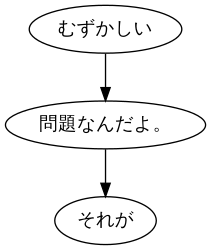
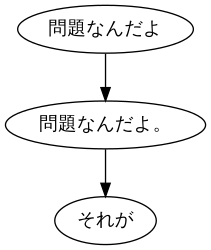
(106, 29) -> (106, 29)
